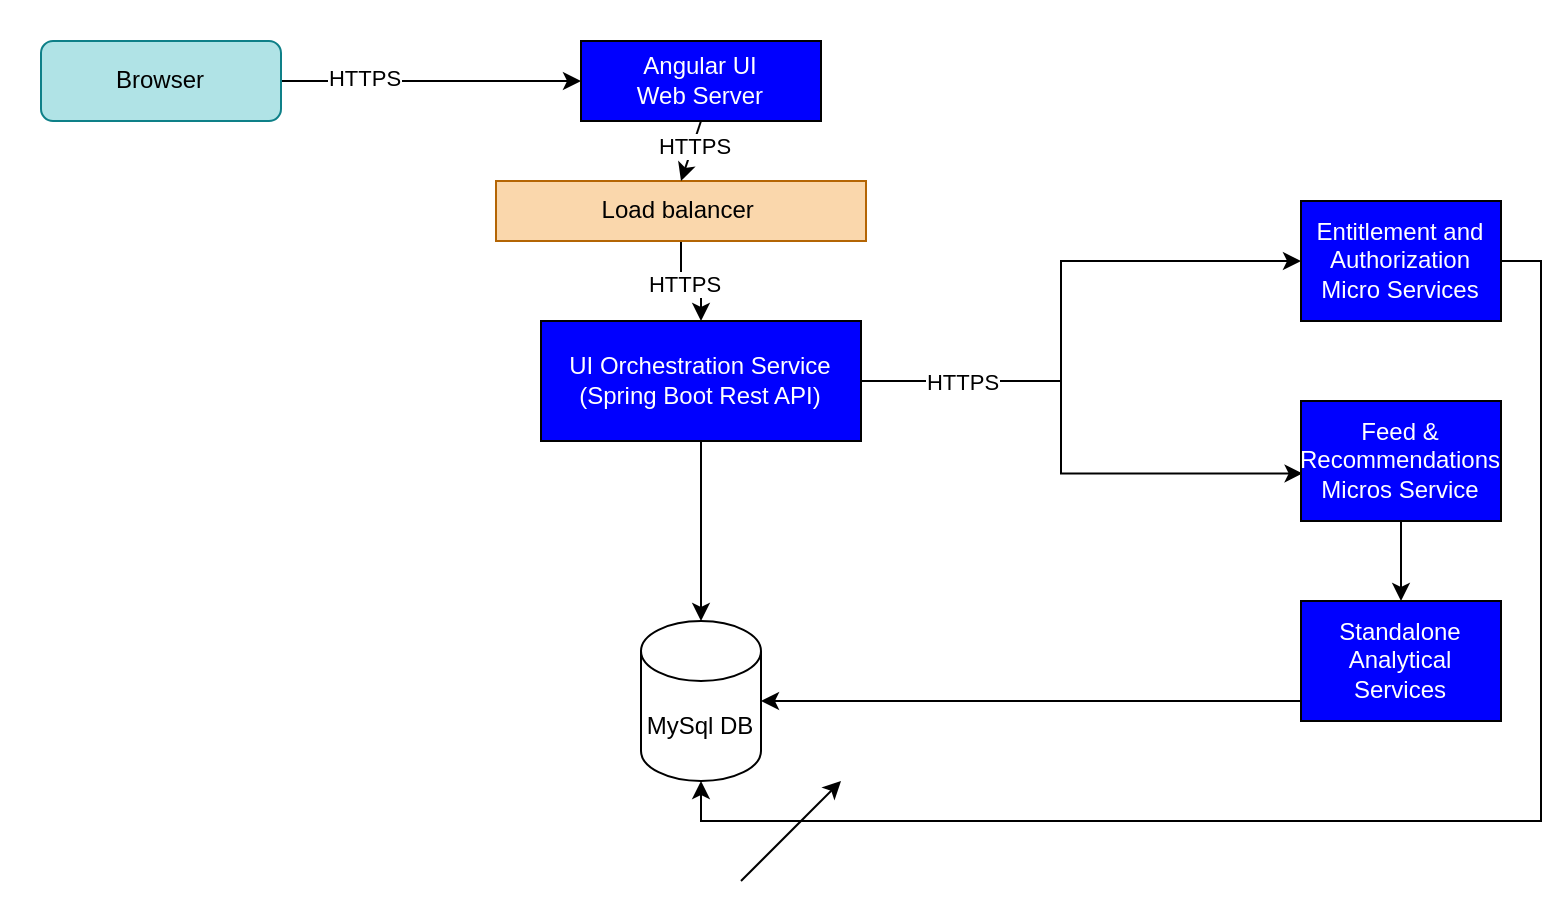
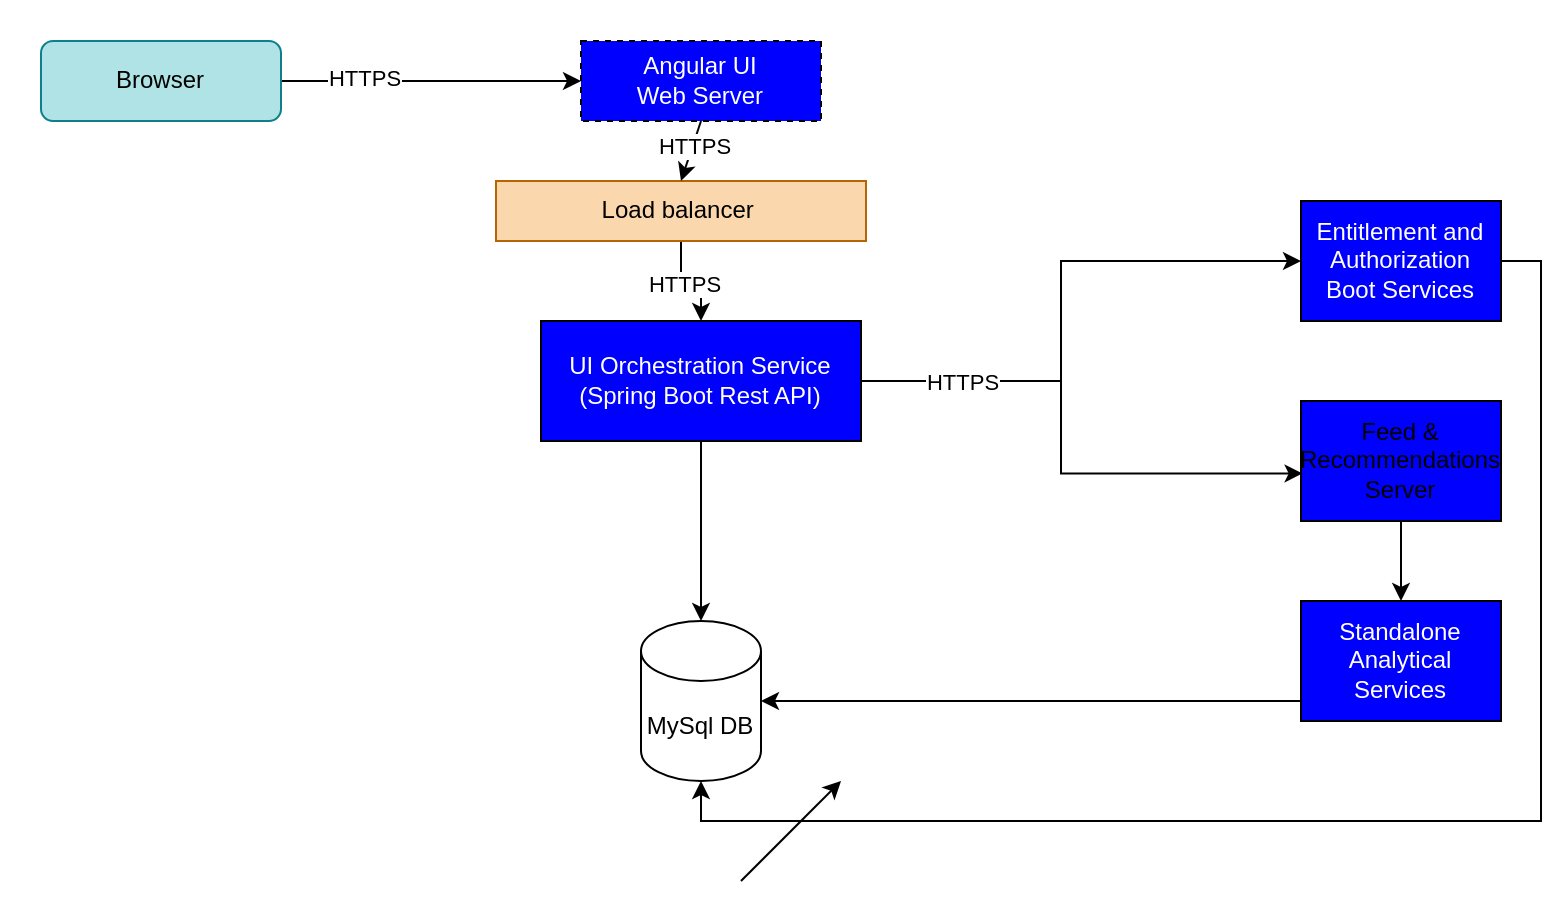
(701, 81) -> (701, 81)
(1401, 261) -> (1401, 261)
(1401, 461) -> none
